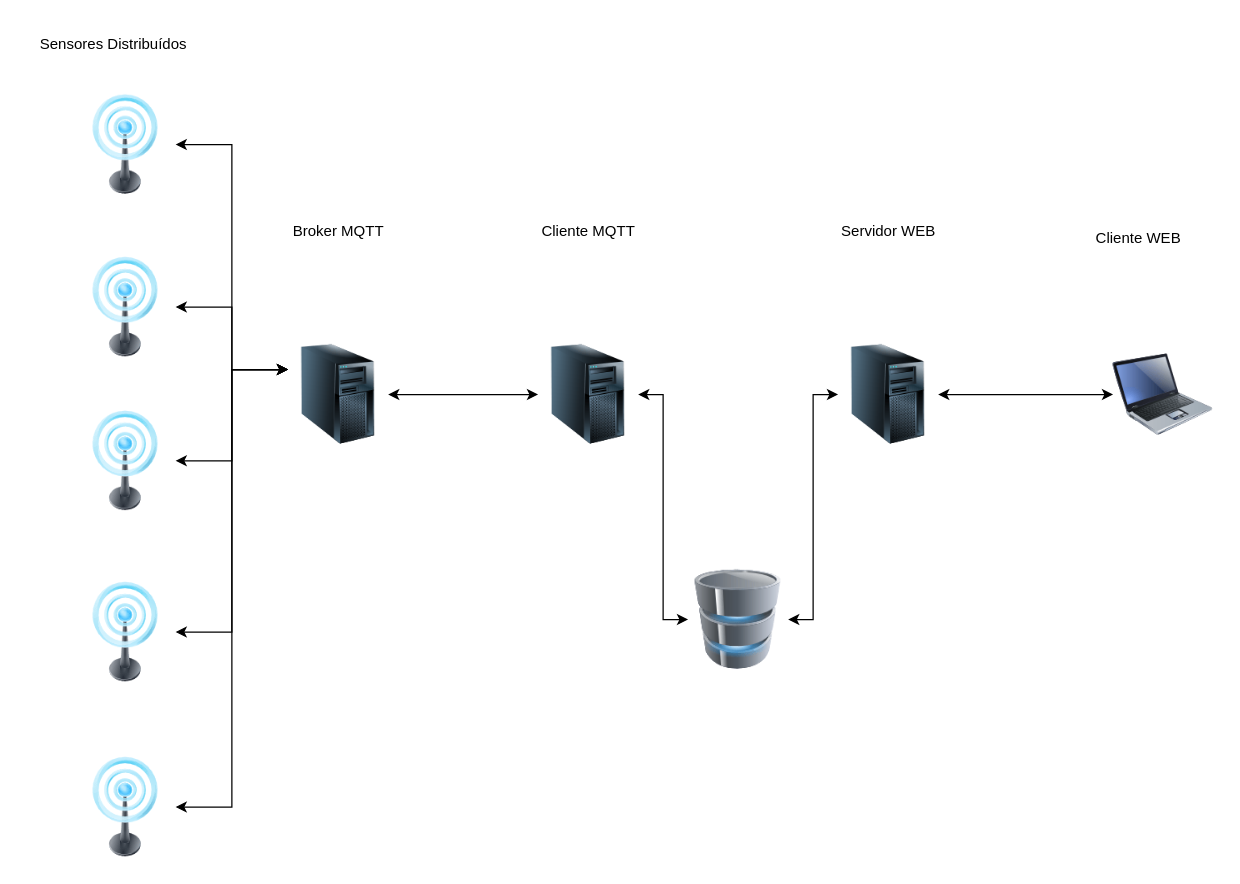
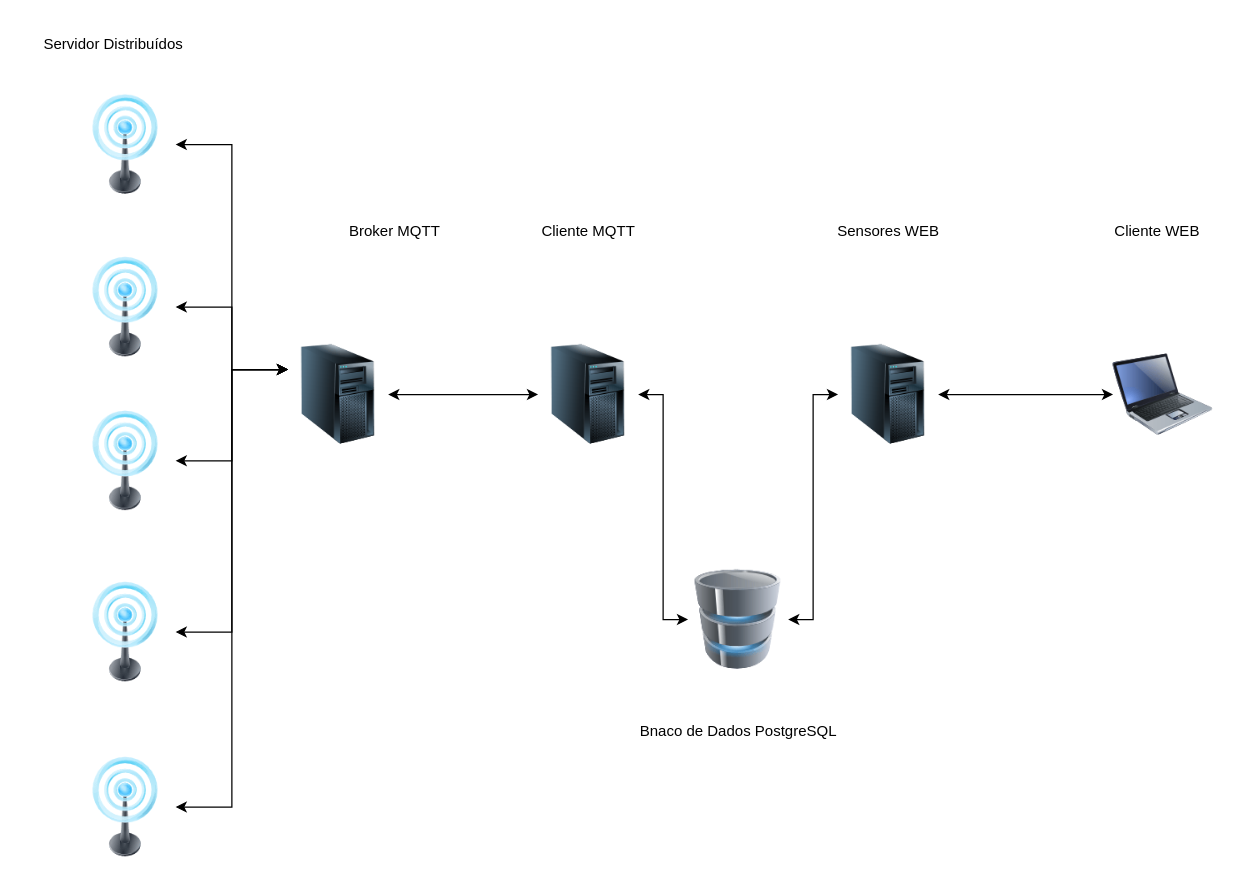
(114, 44) -> (114, 44)
(338, 232) -> (394, 232)
(889, 232) -> (889, 232)
(1138, 238) -> (1157, 232)
none -> (738, 732)
